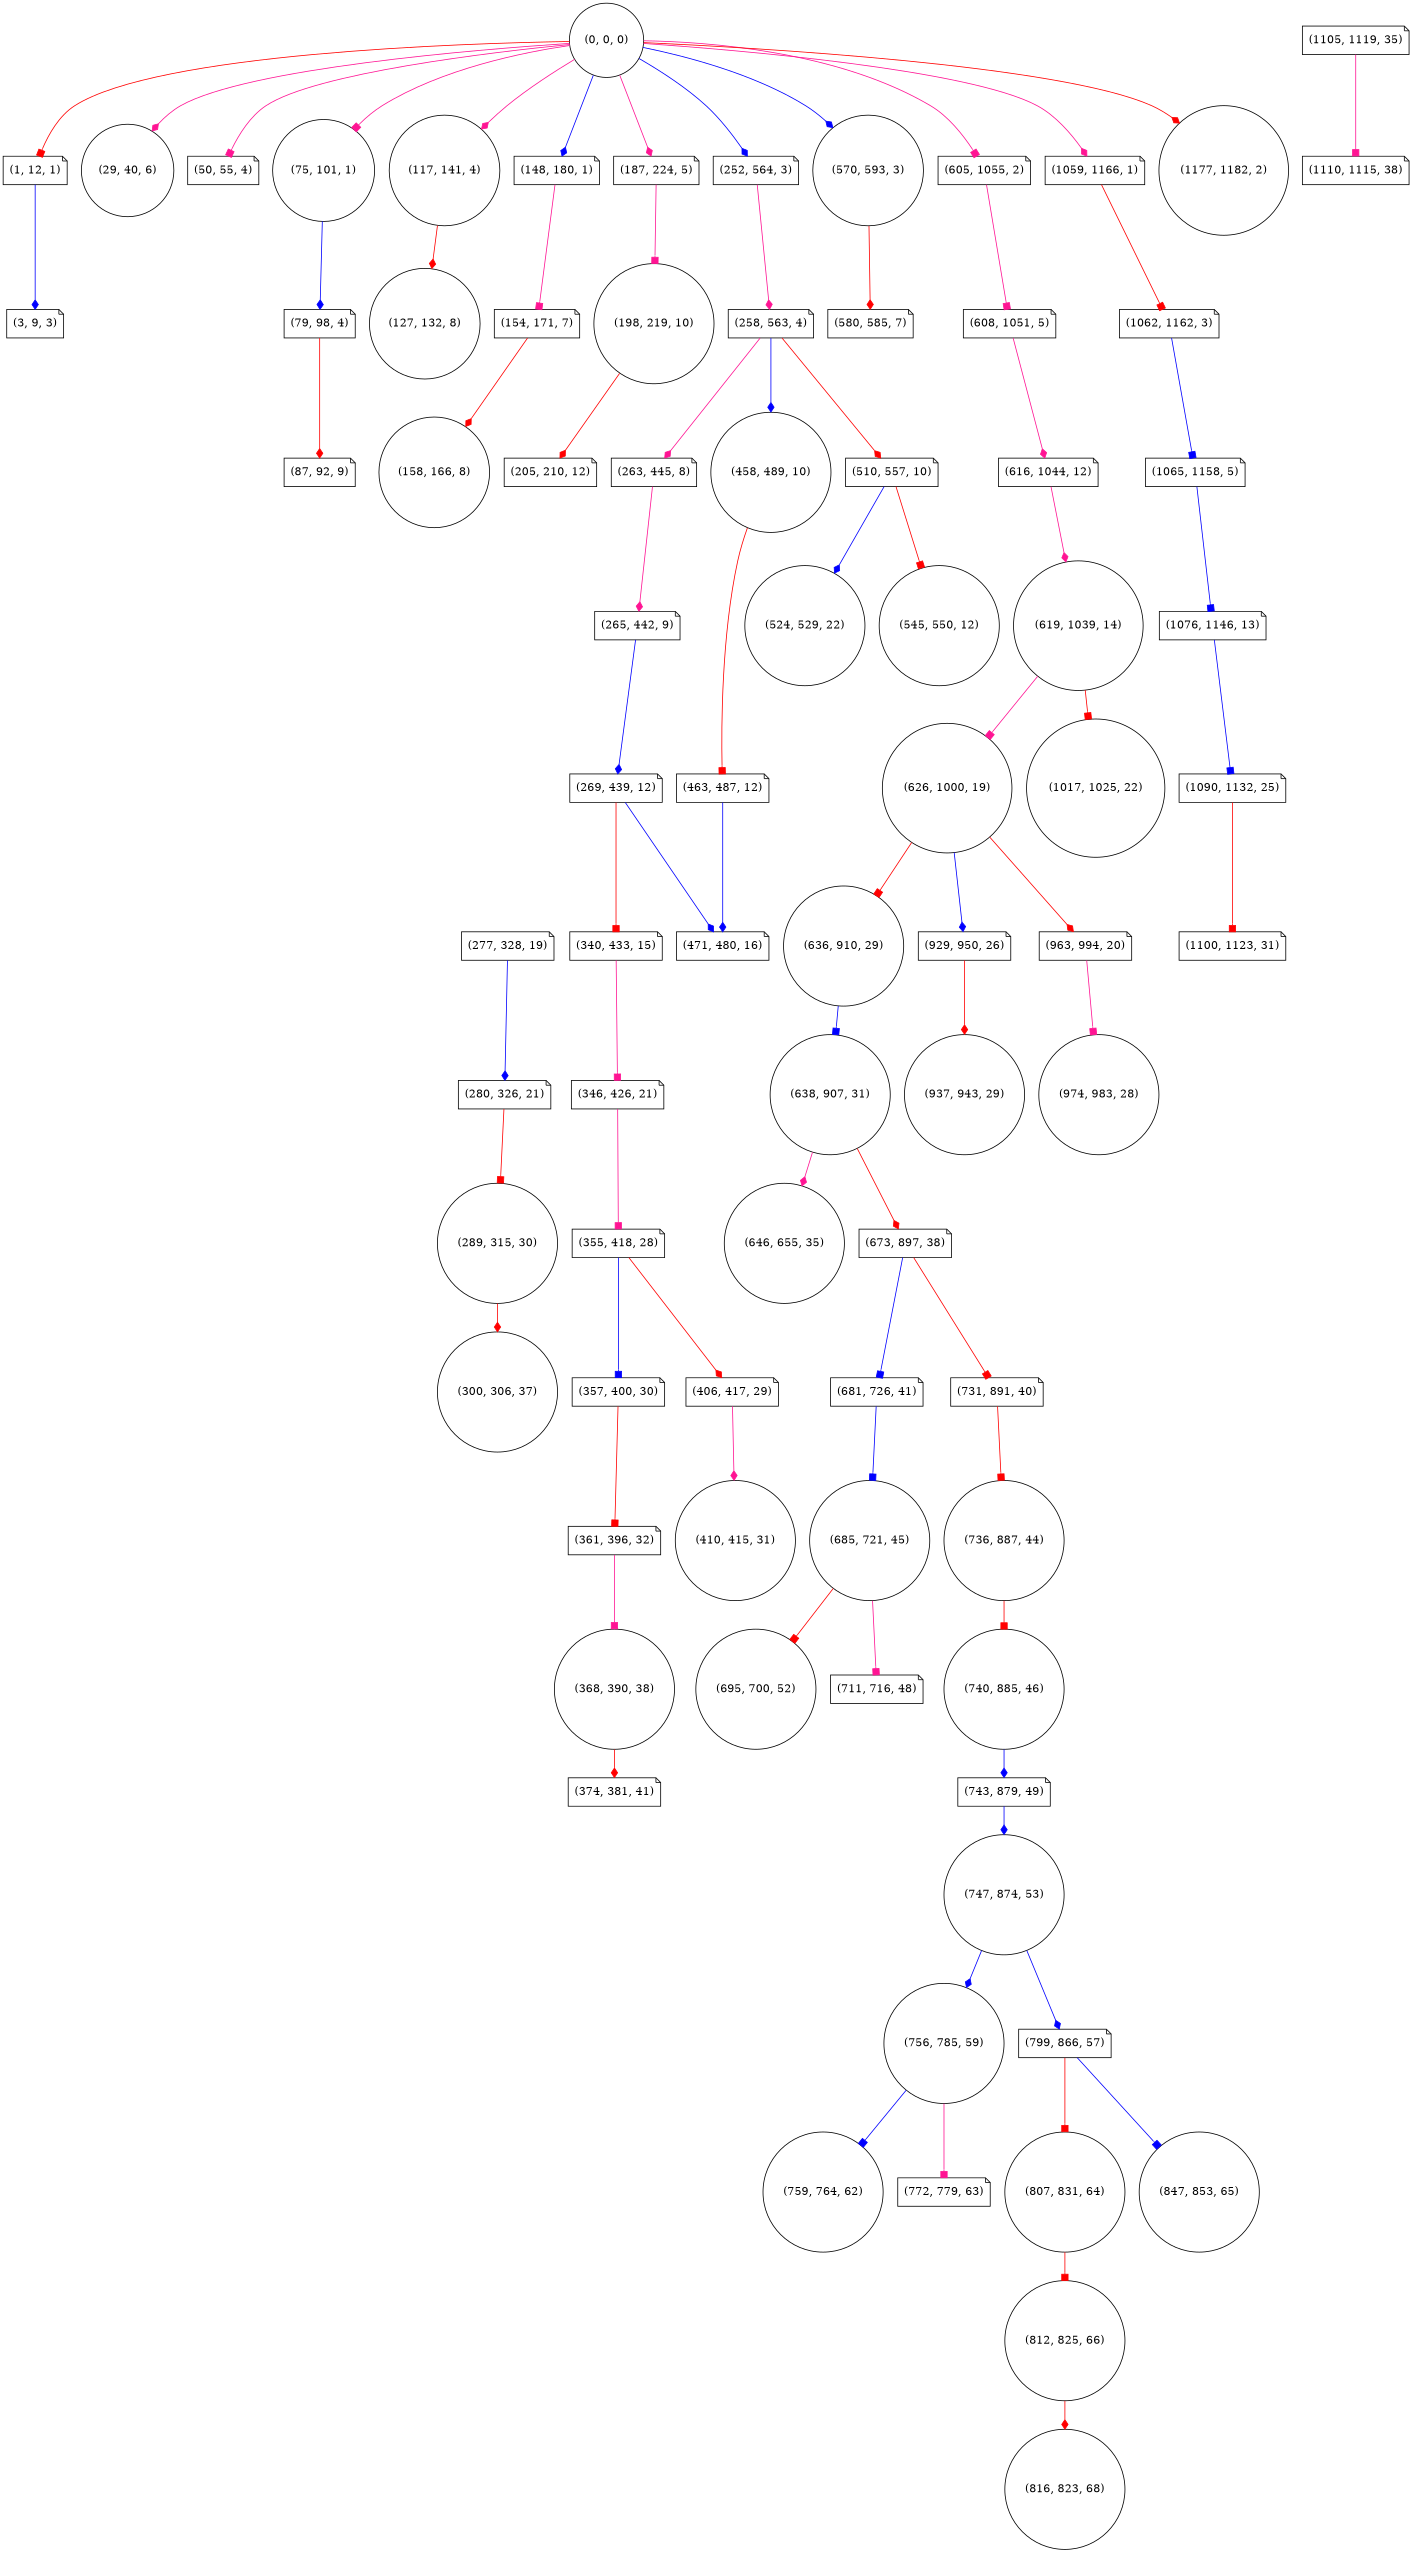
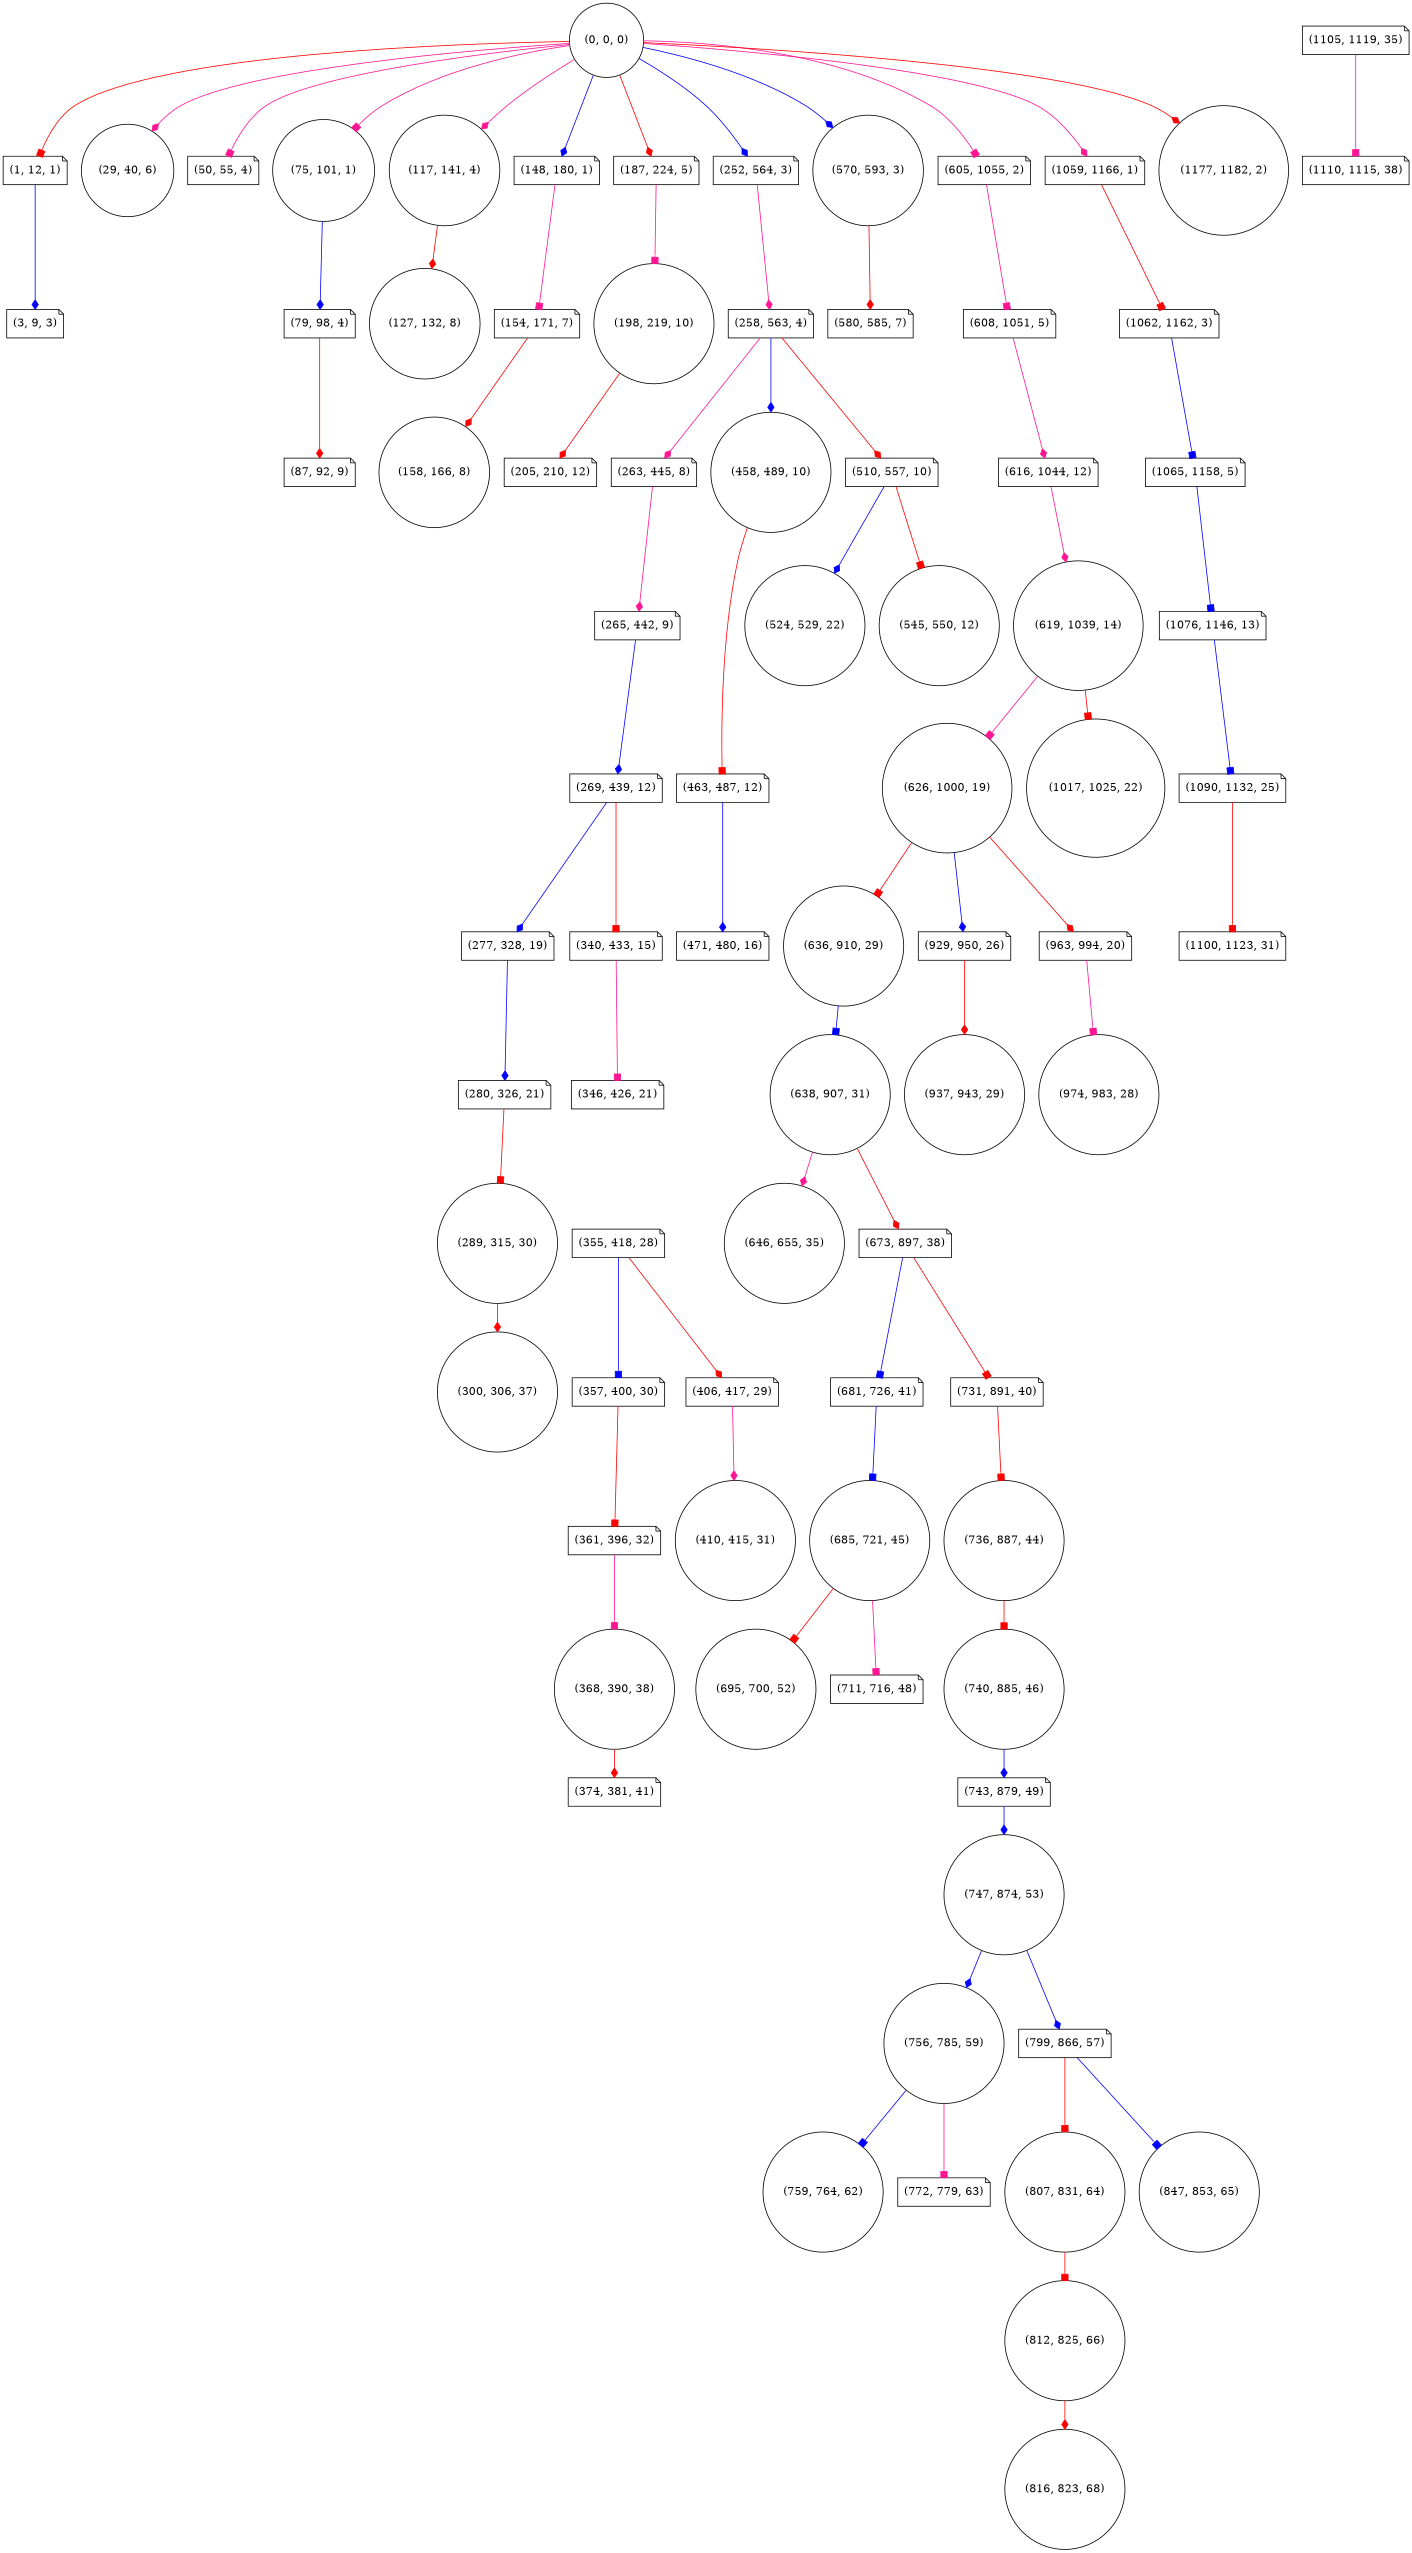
(634, 111) -> (634, 111)
(667, 863) -> (565, 863)
(618, 1165) -> none
